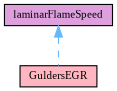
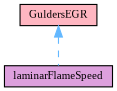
(58, 51) -> (58, 51)
